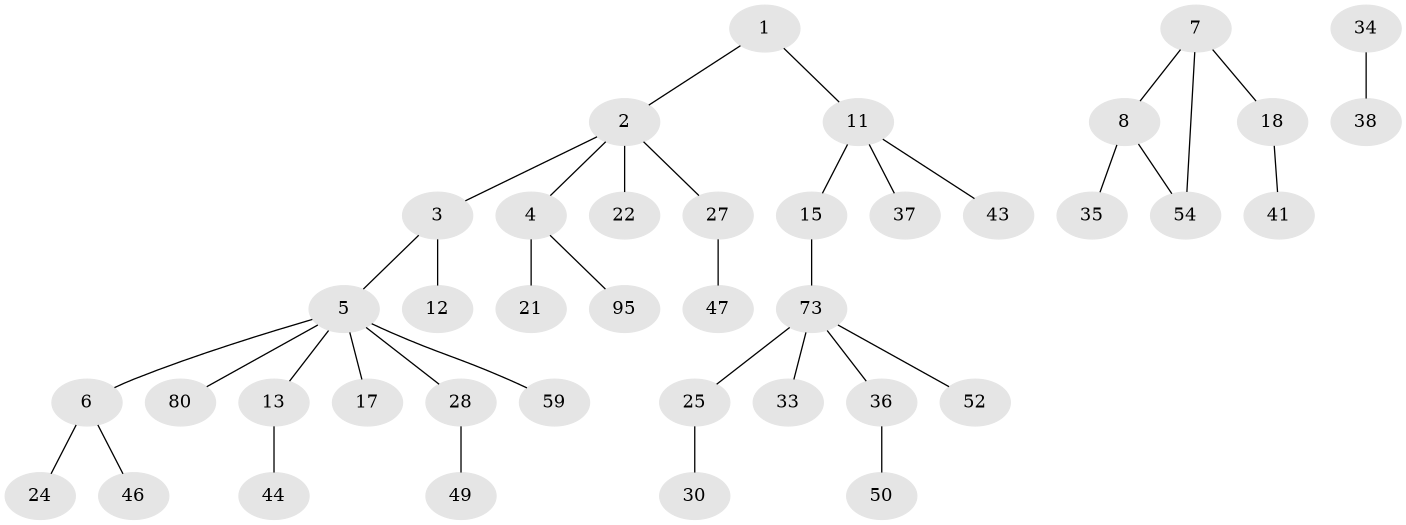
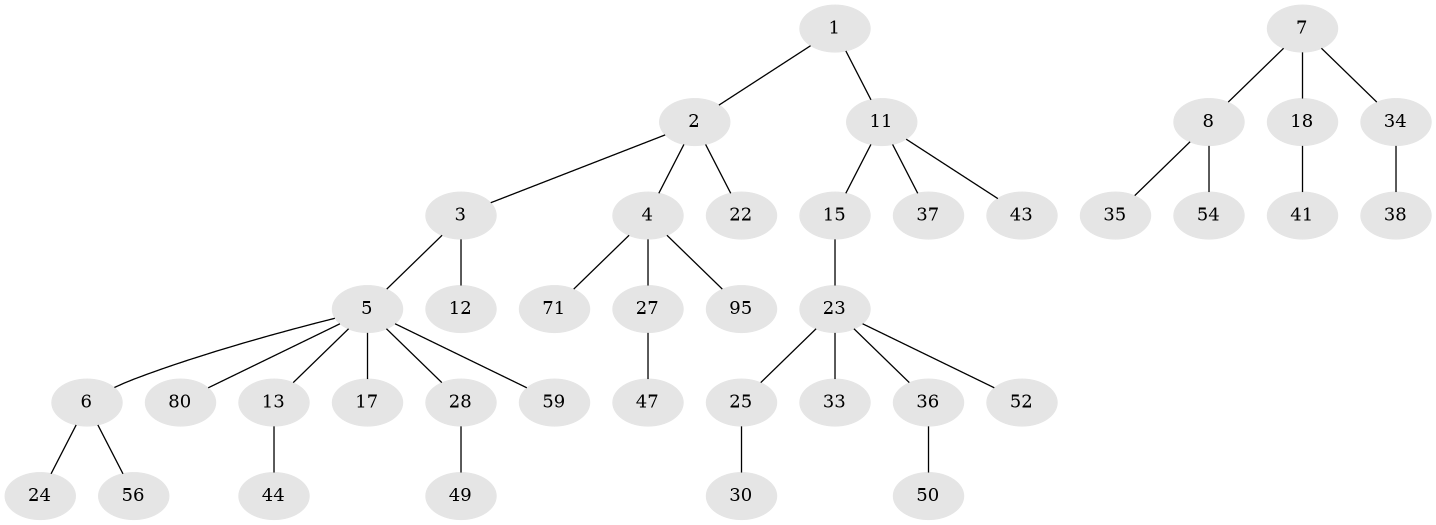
(1191, 122) -> (1349, 75)
(671, 169) -> (648, 262)
(531, 309) -> (555, 309)
(812, 309) -> (835, 309)
(134, 496) -> (134, 496)
